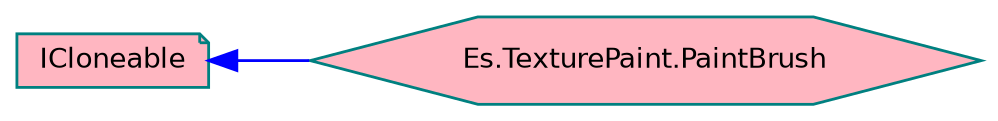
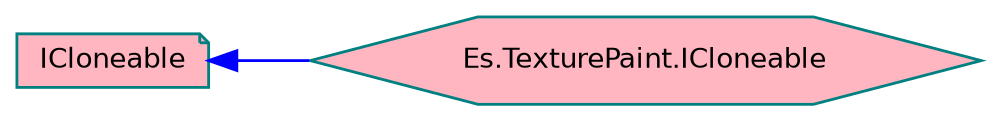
(646, 61) -> (646, 61)
